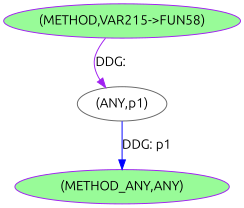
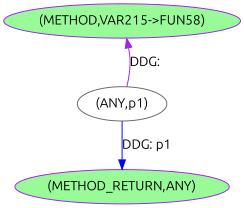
(95, 58) -> (130, 67)
(122, 187) -> (122, 187)
